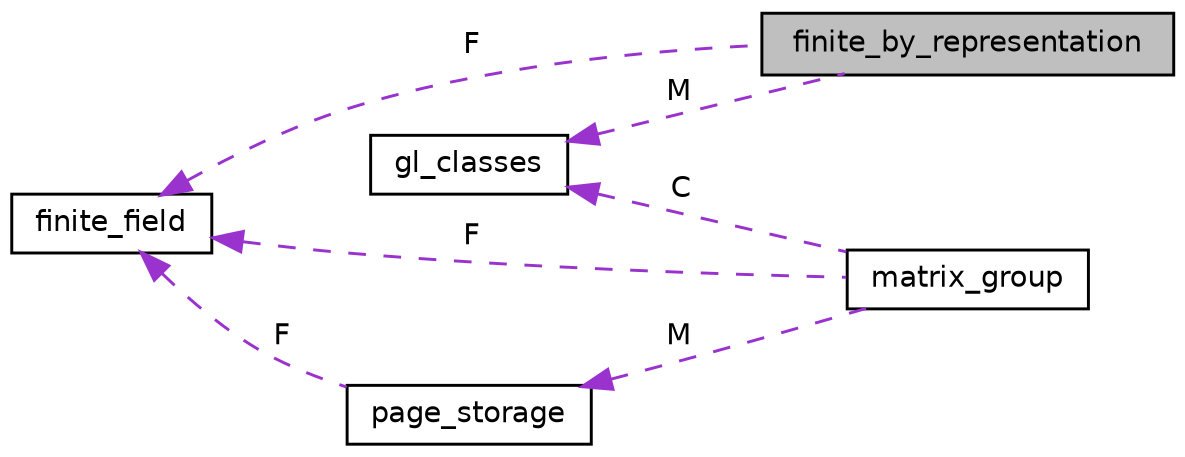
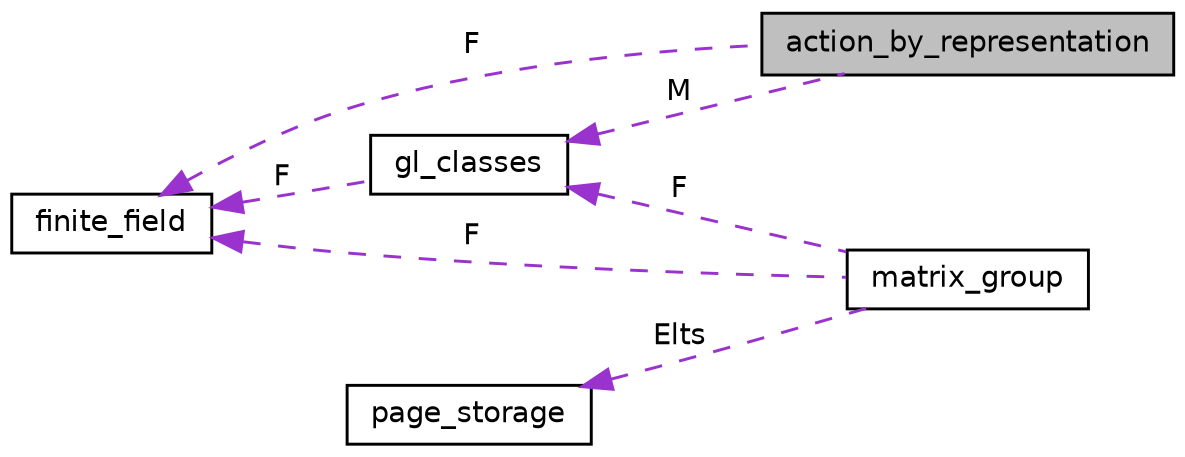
(968, 44) -> (968, 44)
(677, 190) -> (677, 190)
(677, 337) -> (677, 337)
(247, 342) -> (306, 192)
